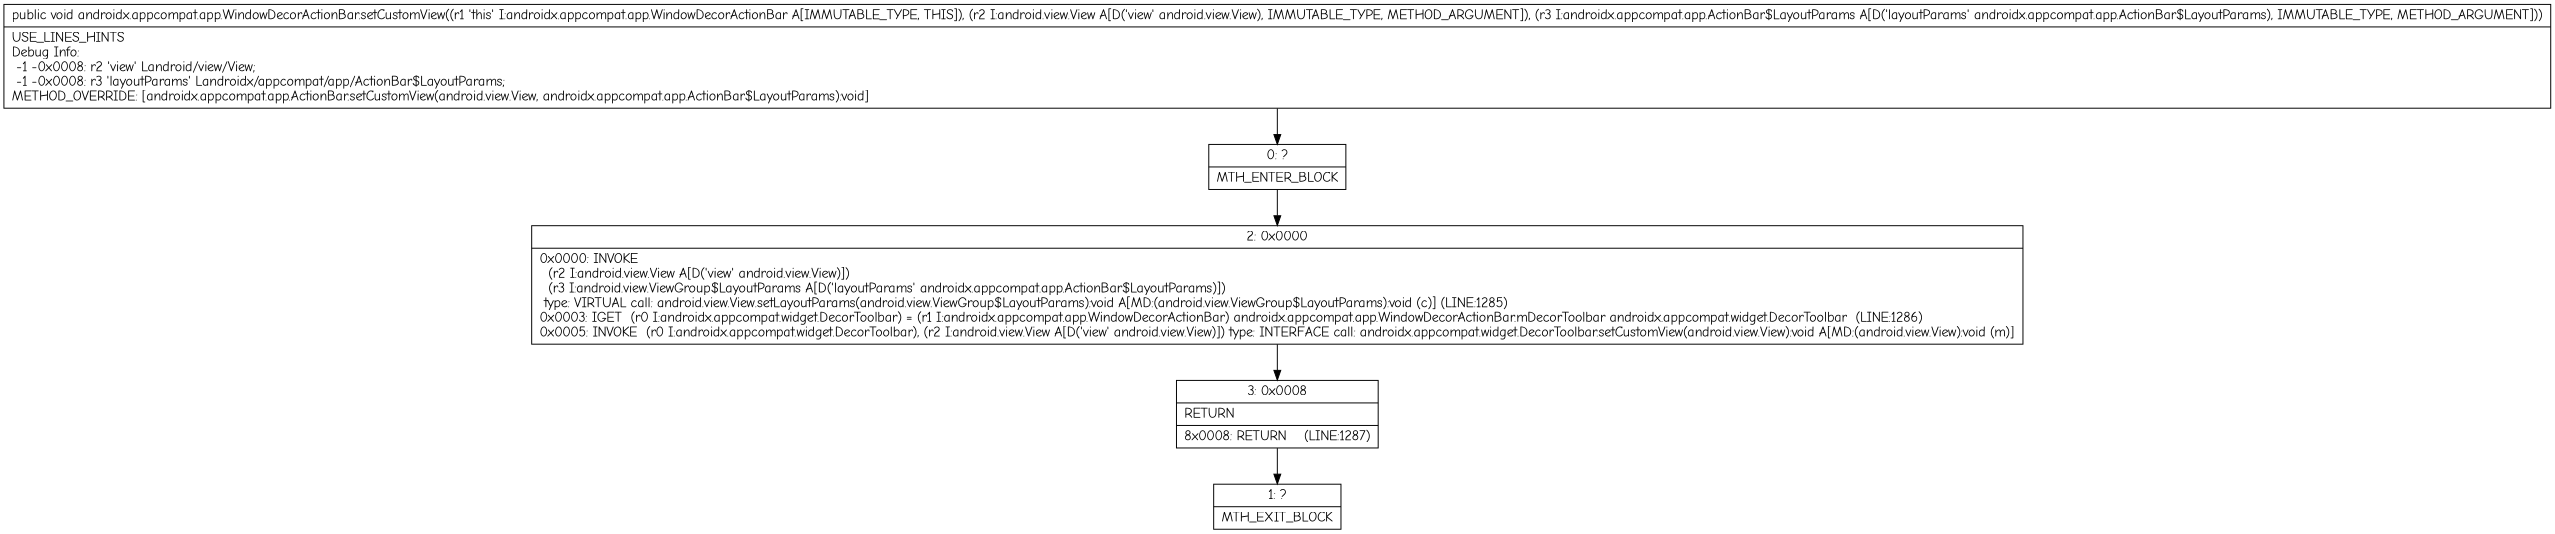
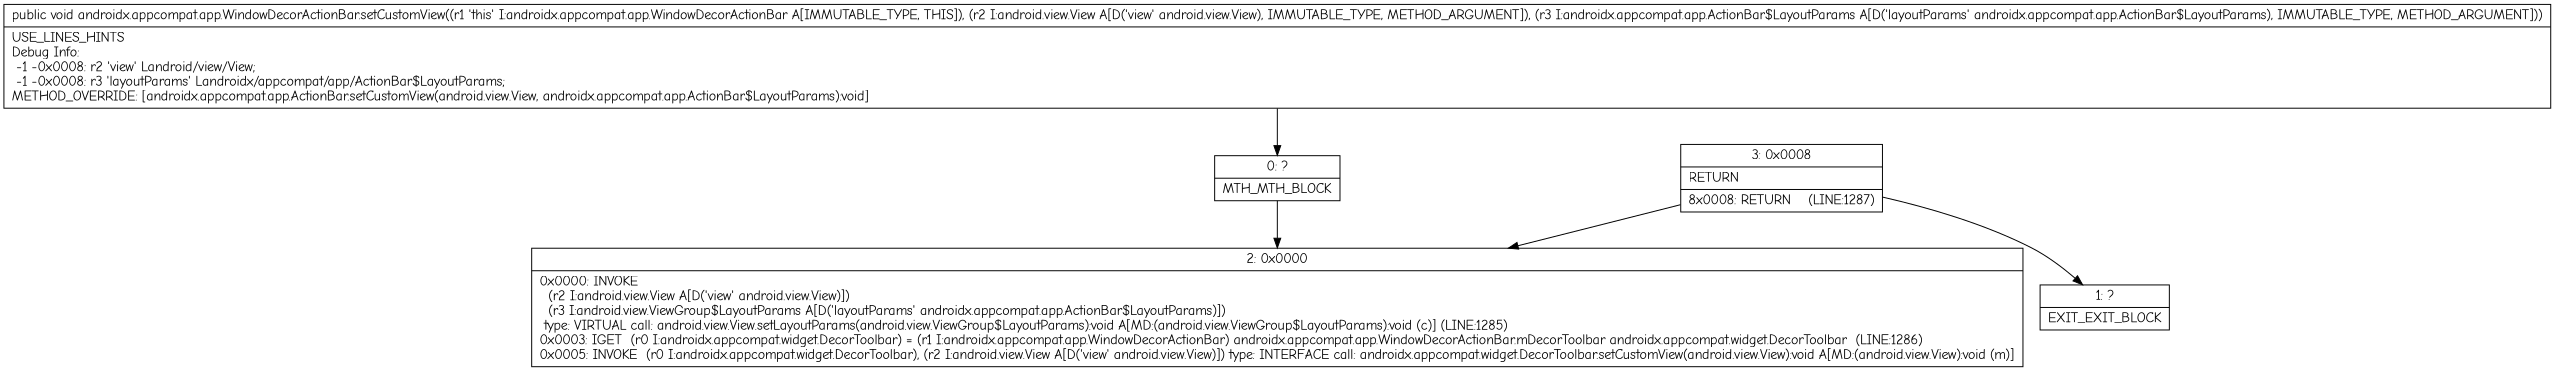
(1277, 178) -> (1277, 189)
(1277, 357) -> (1599, 225)
(1277, 517) -> (2105, 318)
